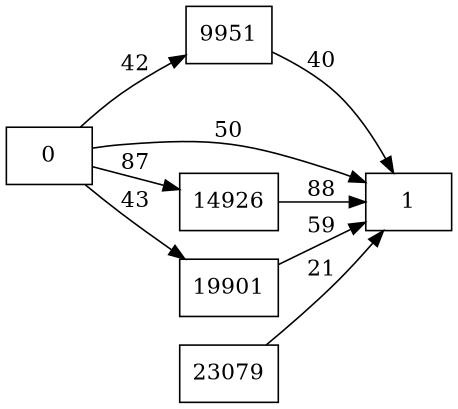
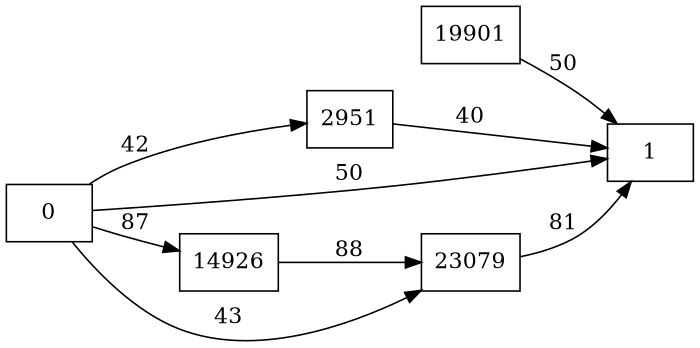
(229, 35) -> (350, 119)
(314, 202) -> (342, 262)
(128, 218) -> (226, 339)
(322, 227) -> (564, 64)
(322, 270) -> (564, 223)
